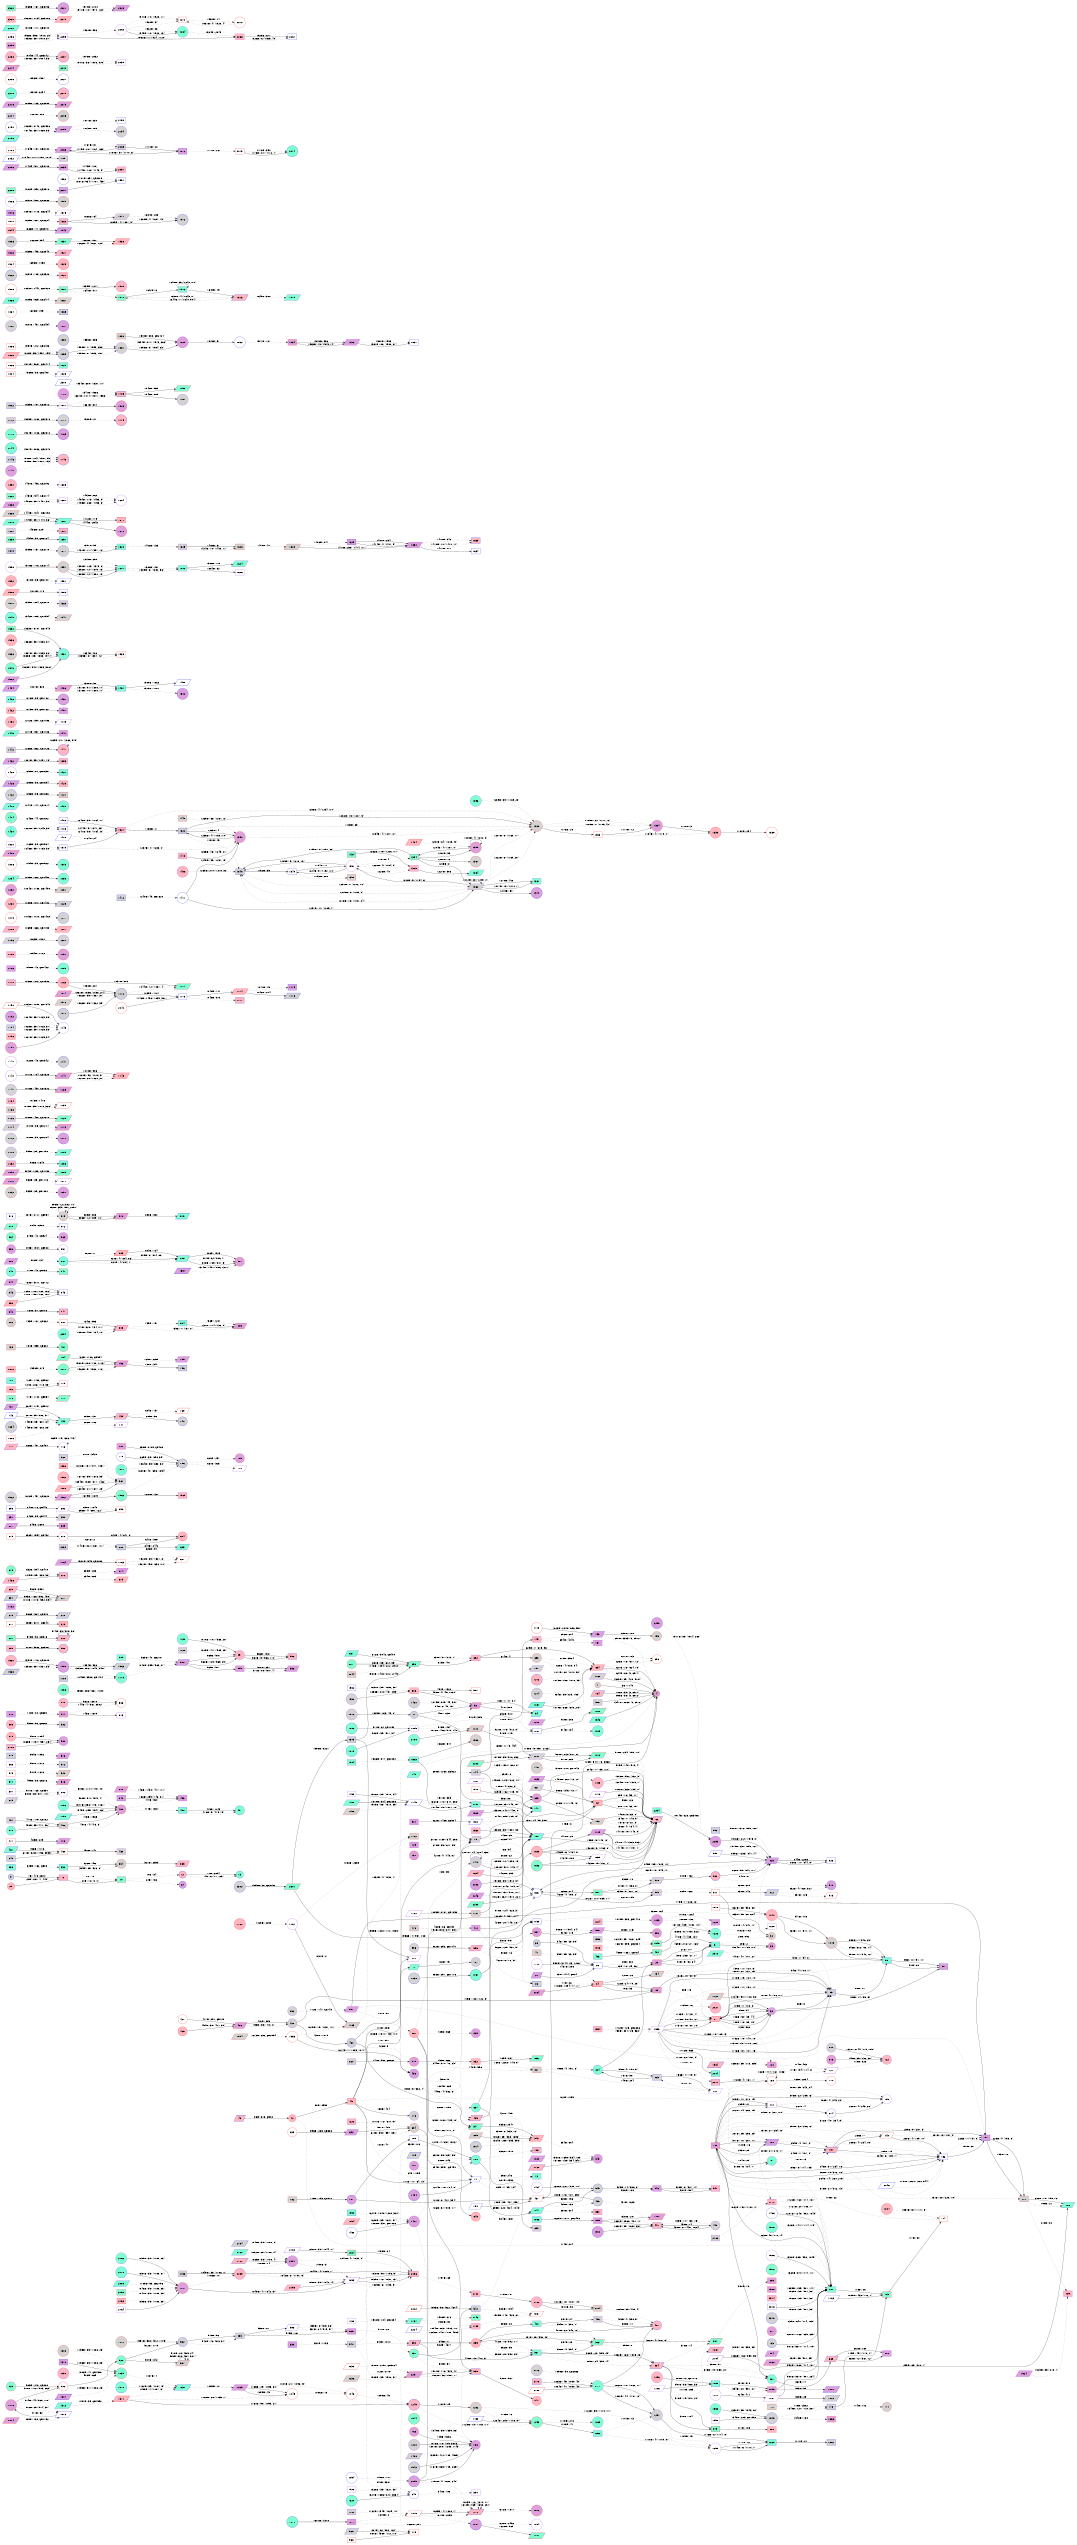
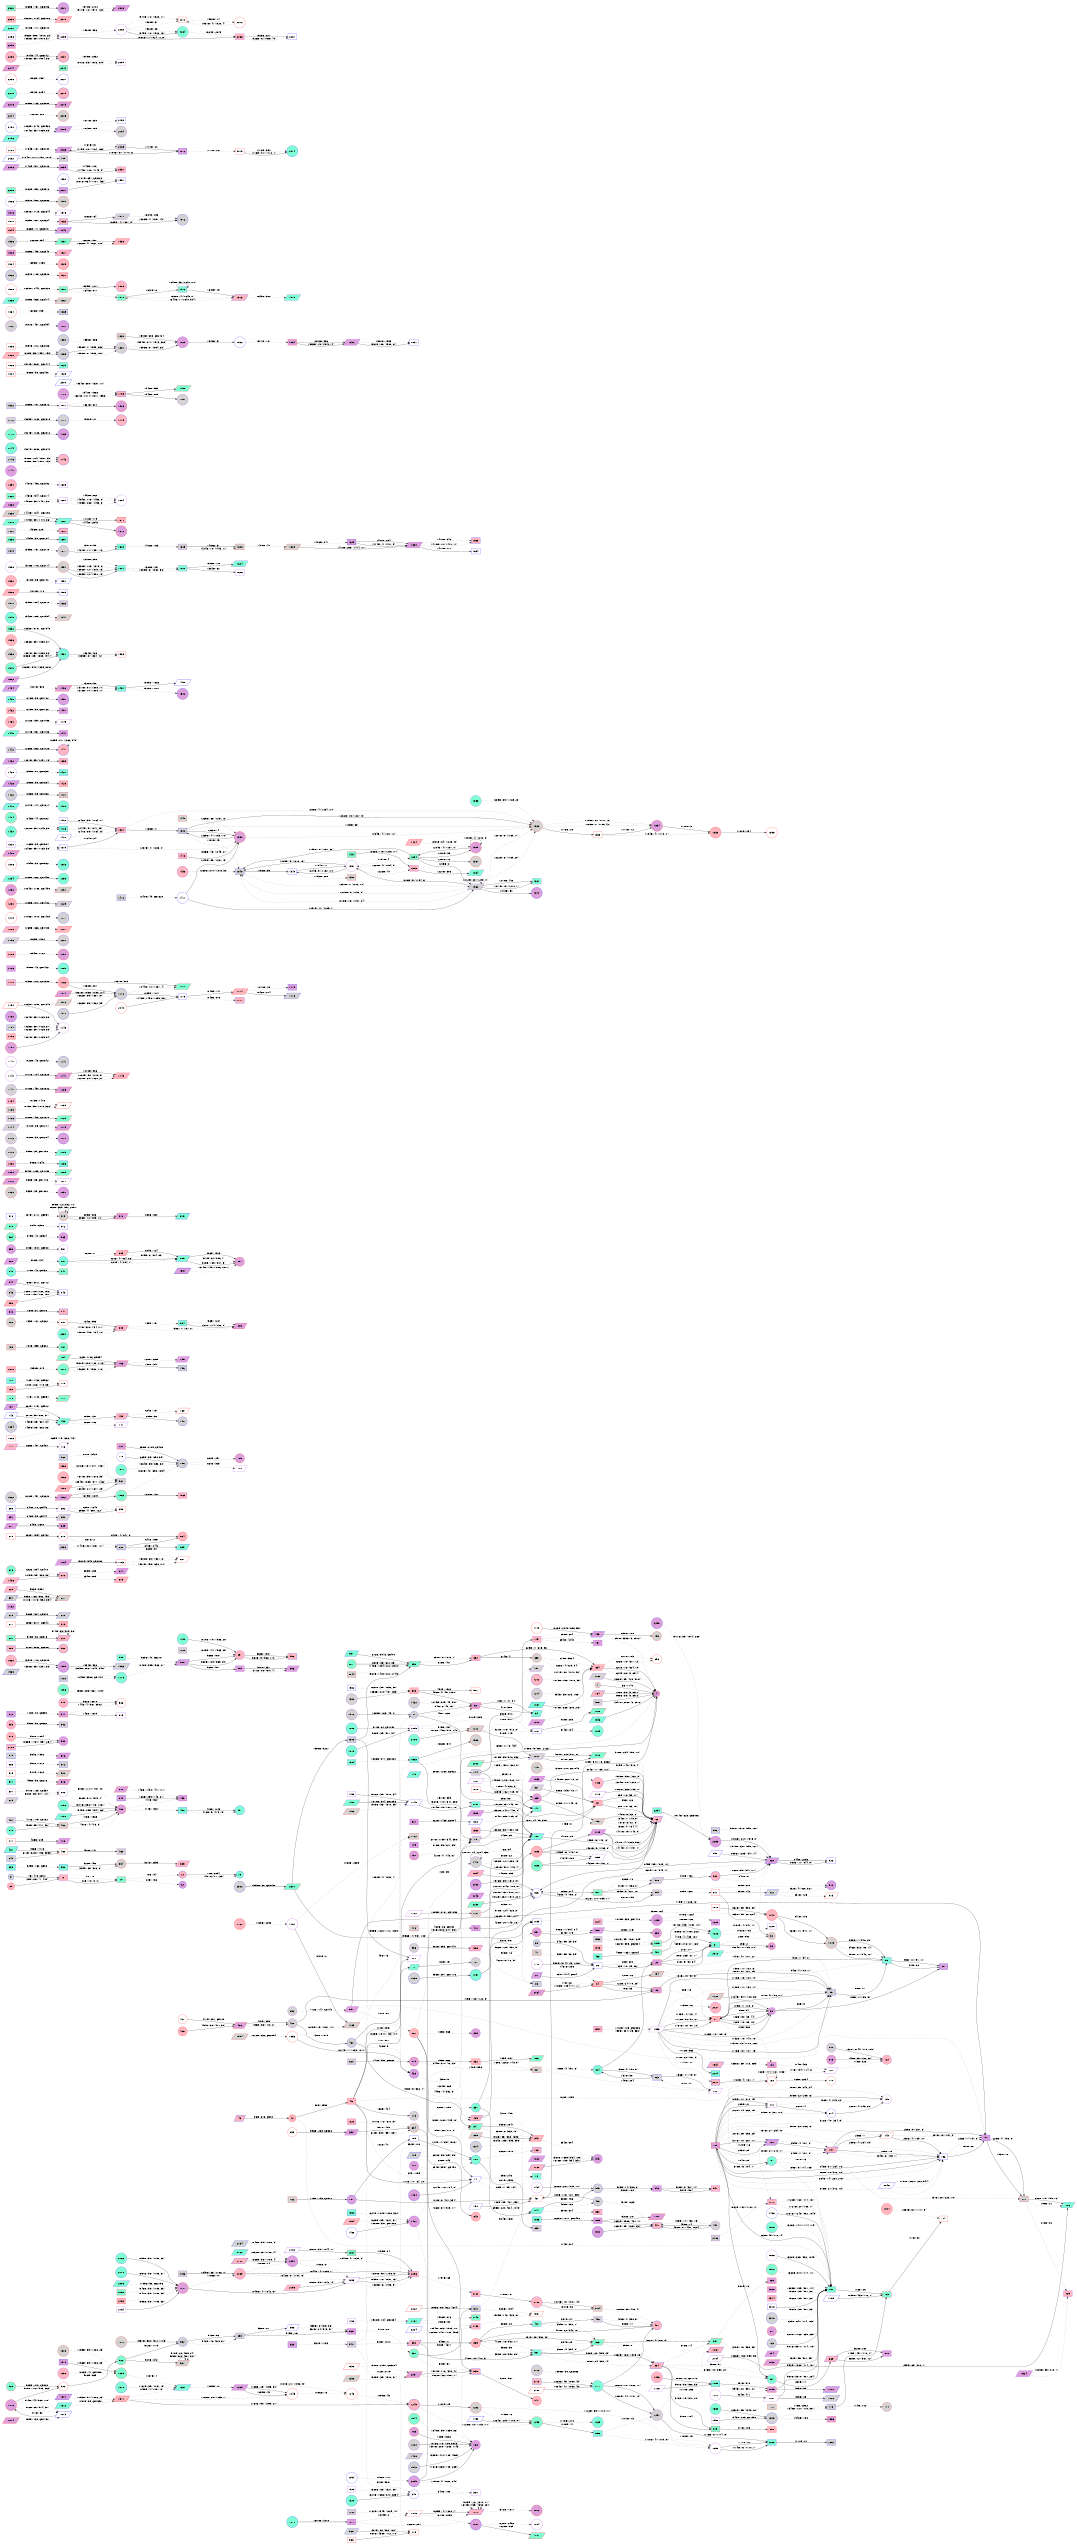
(63, 829) -> (63, 829)
(516, 1844) -> (507, 1908)
none -> (399, 1951)
(815, 2198) -> none
(97, 2393) -> (91, 2400)
